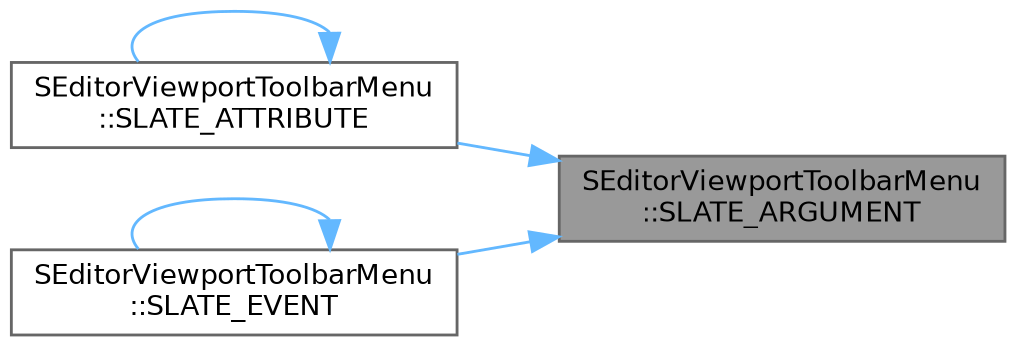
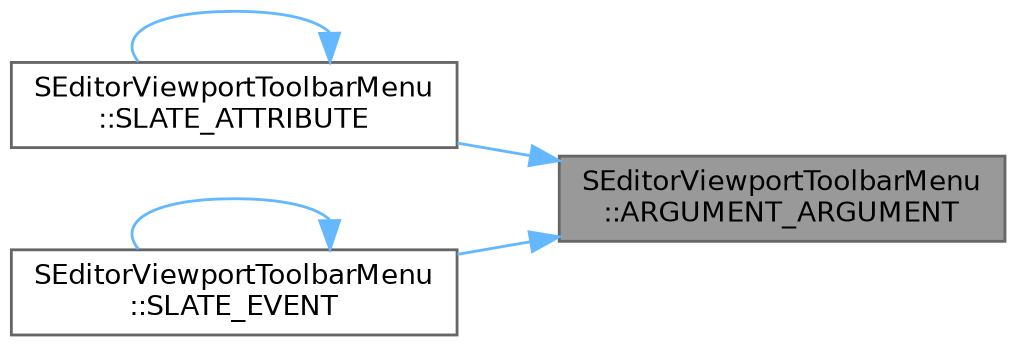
(782, 199) -> (782, 199)
